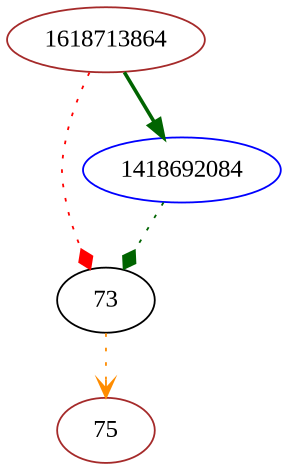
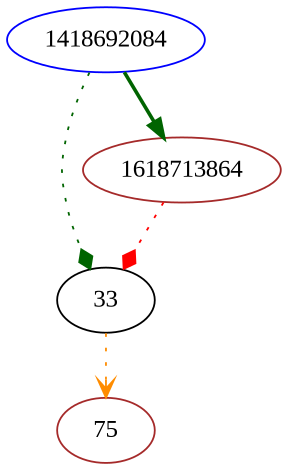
(139, 97) -> (139, 97)
(106, 300) -> (106, 300)
